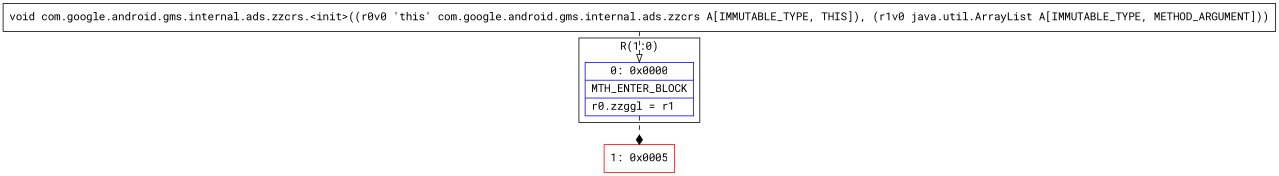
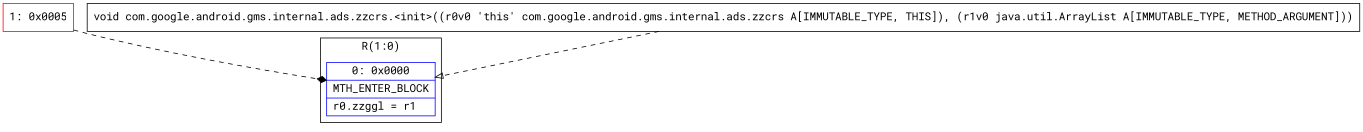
(639, 127) -> (195, 57)
